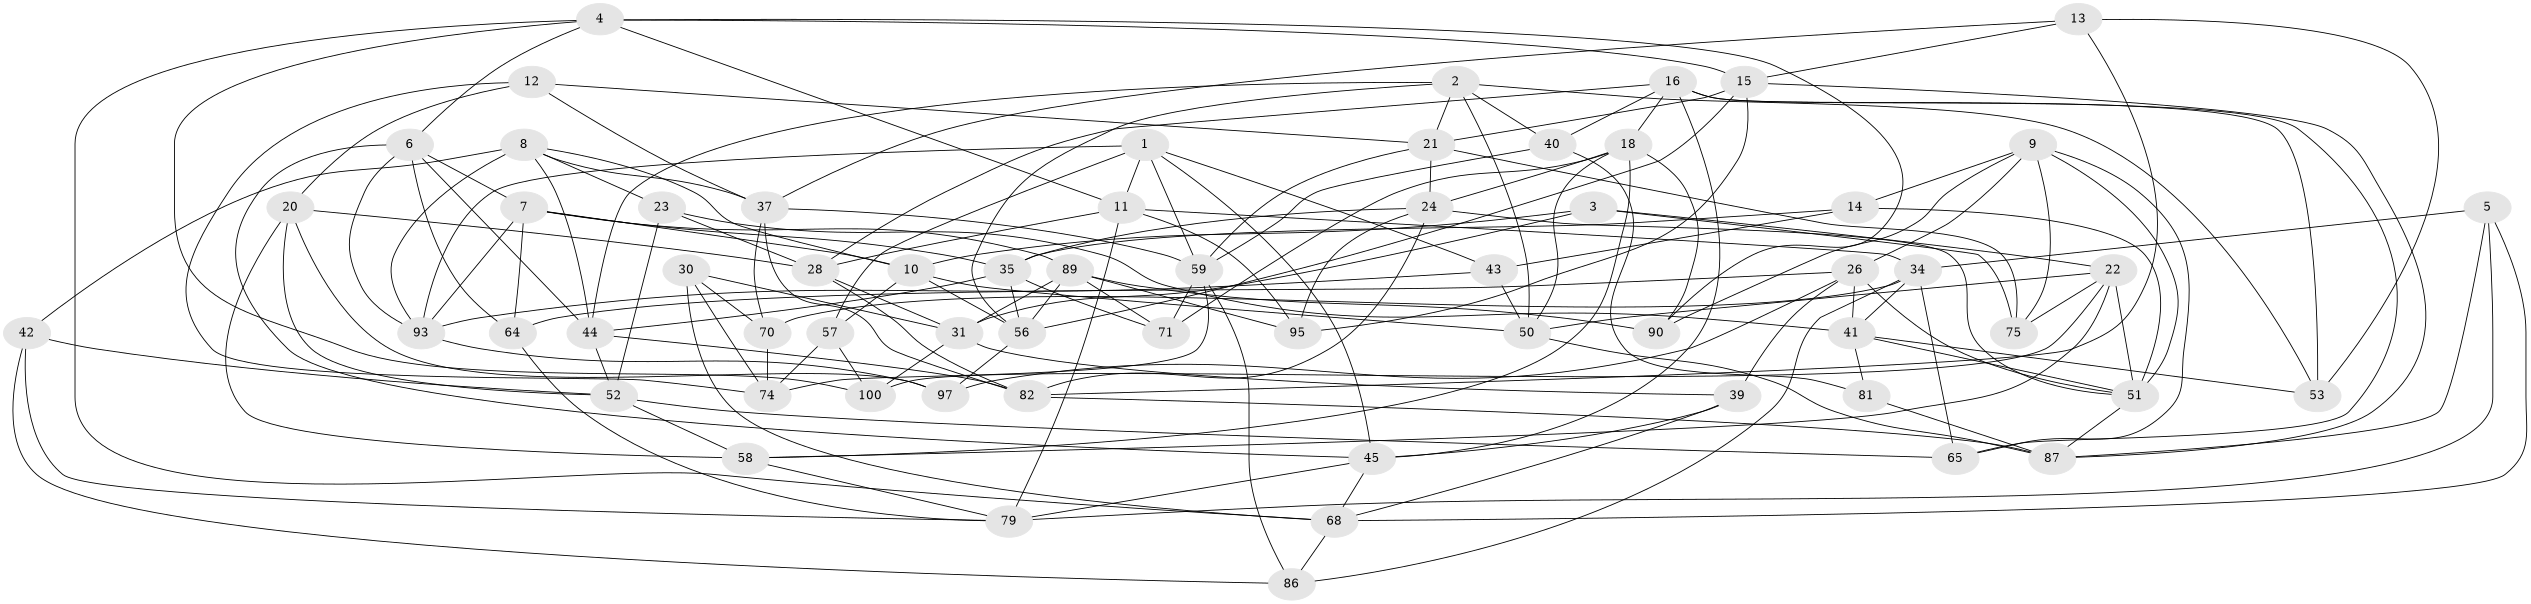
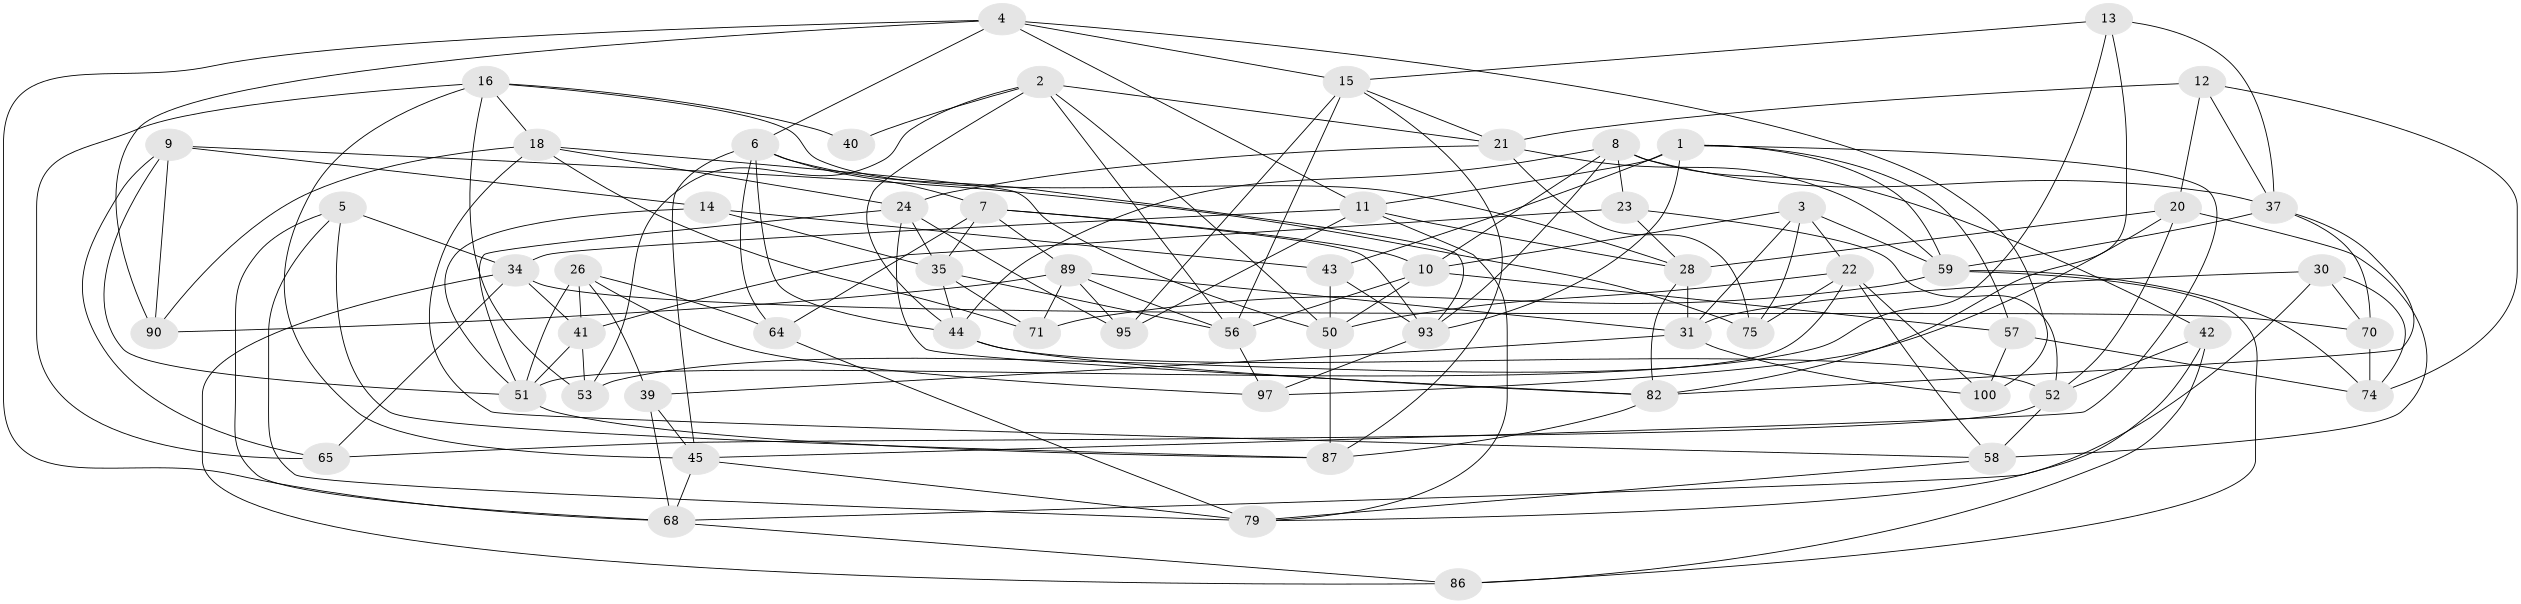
(1363, 180) -> (1874, 239)
(1954, 219) -> none
(1867, 396) -> none
